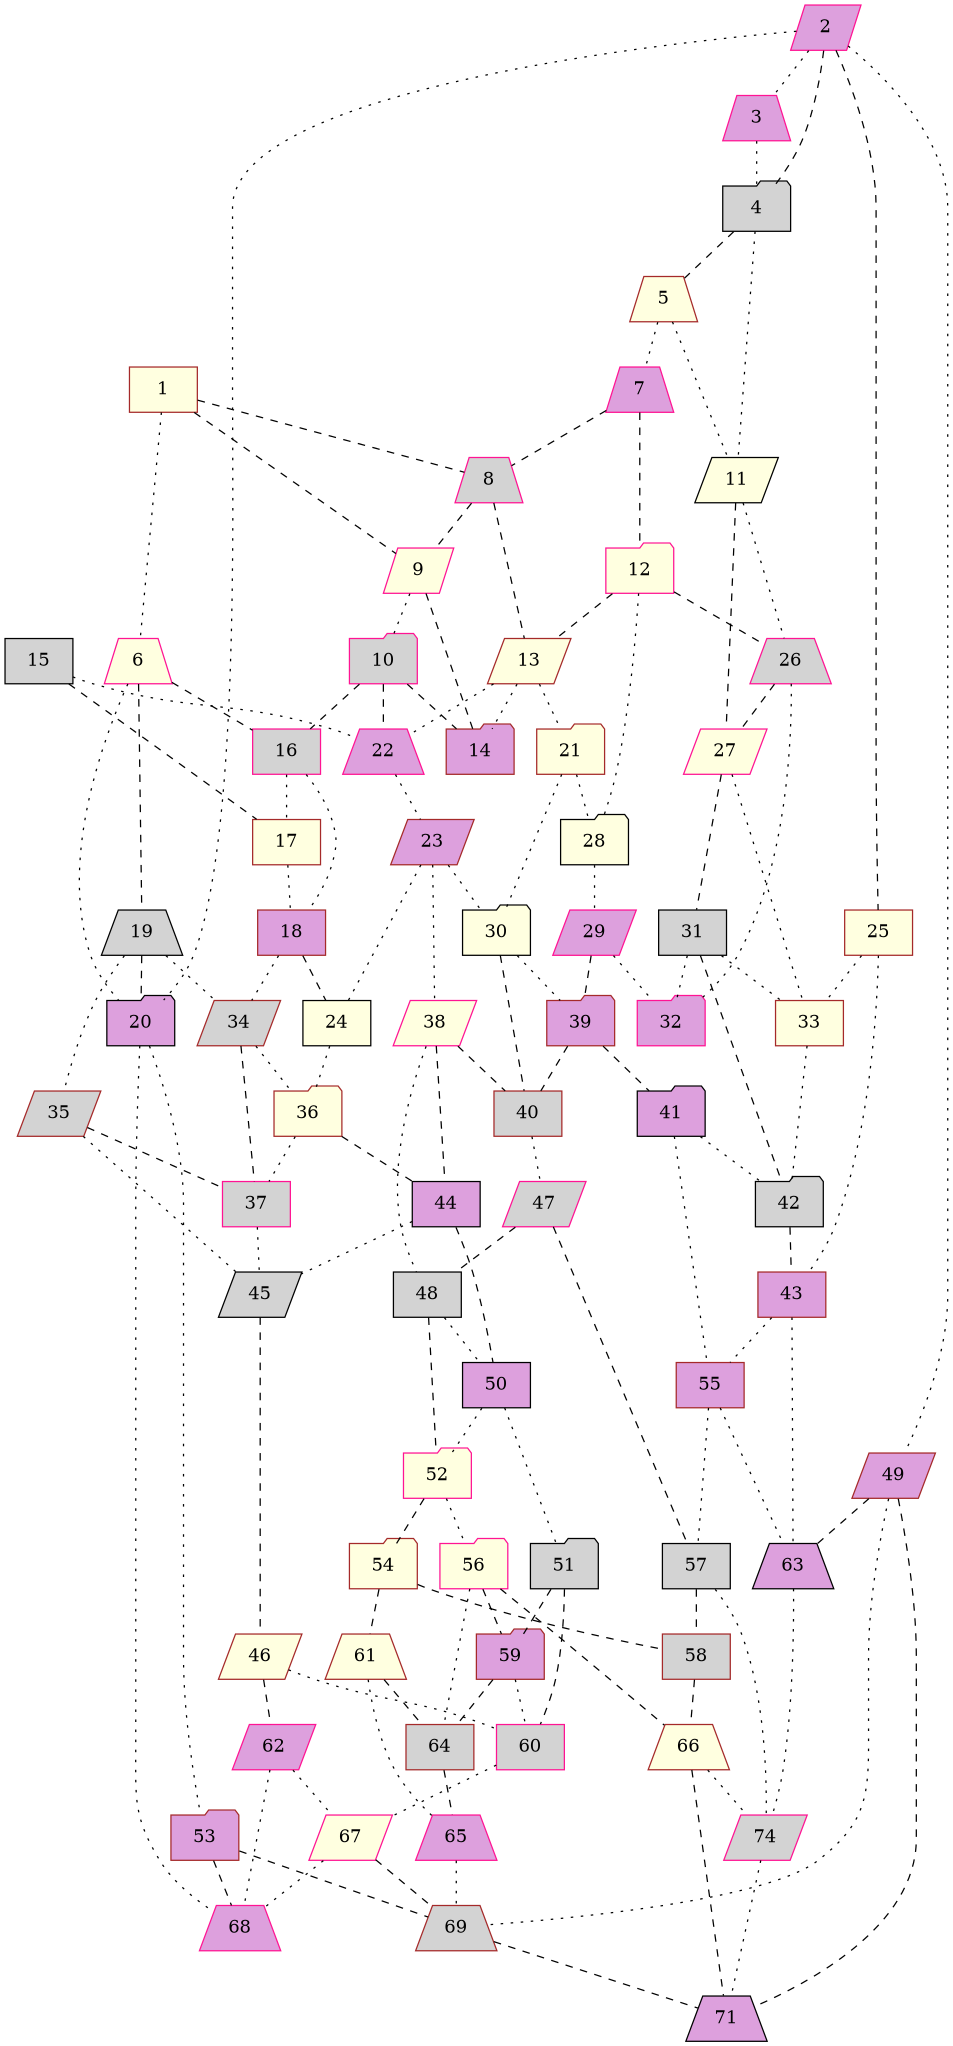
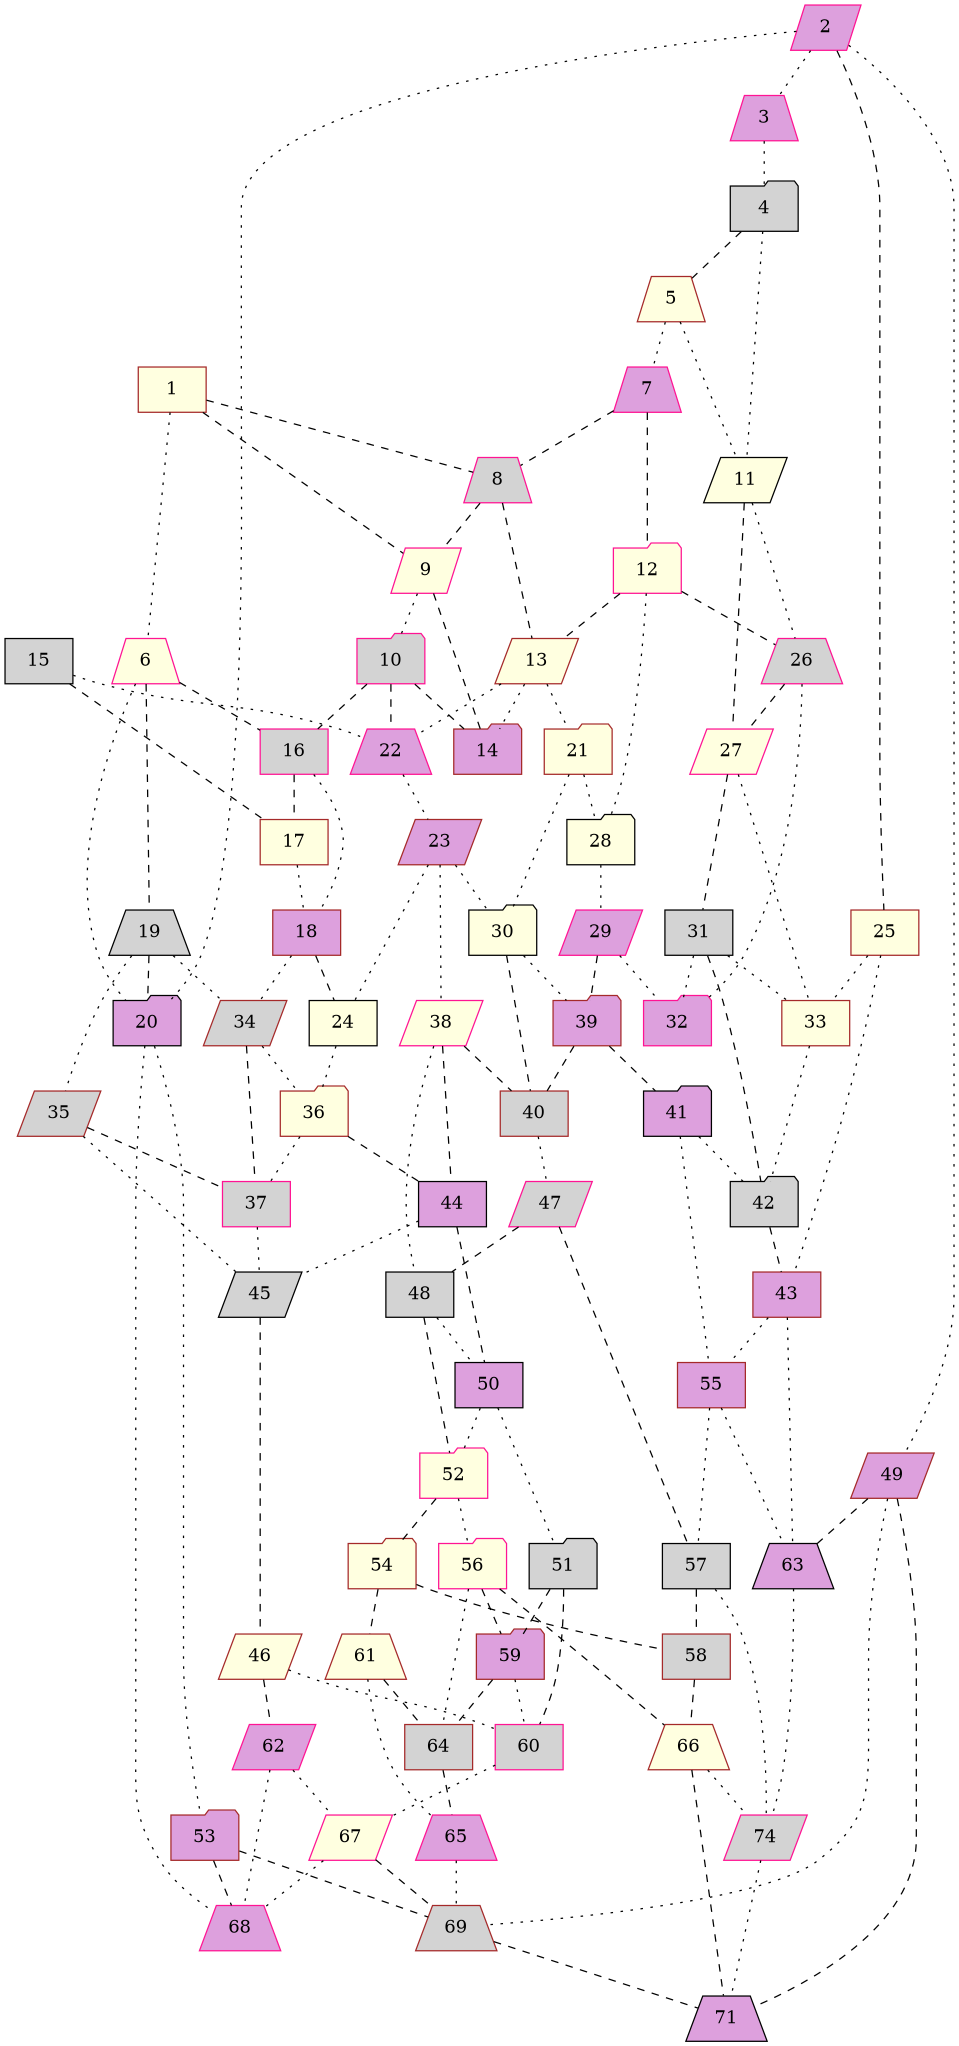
(809, 122) -> none
(287, 797) -> (294, 797)
